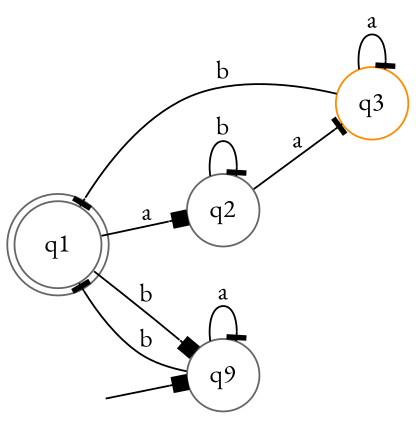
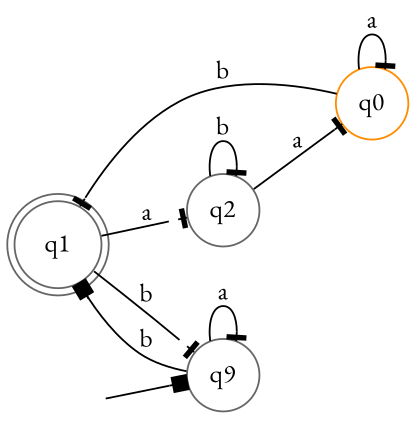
(372, 103) -> (372, 103)
(135, 229) -> (135, 229)
(137, 305) -> (137, 305)
(126, 343) -> (126, 343)
